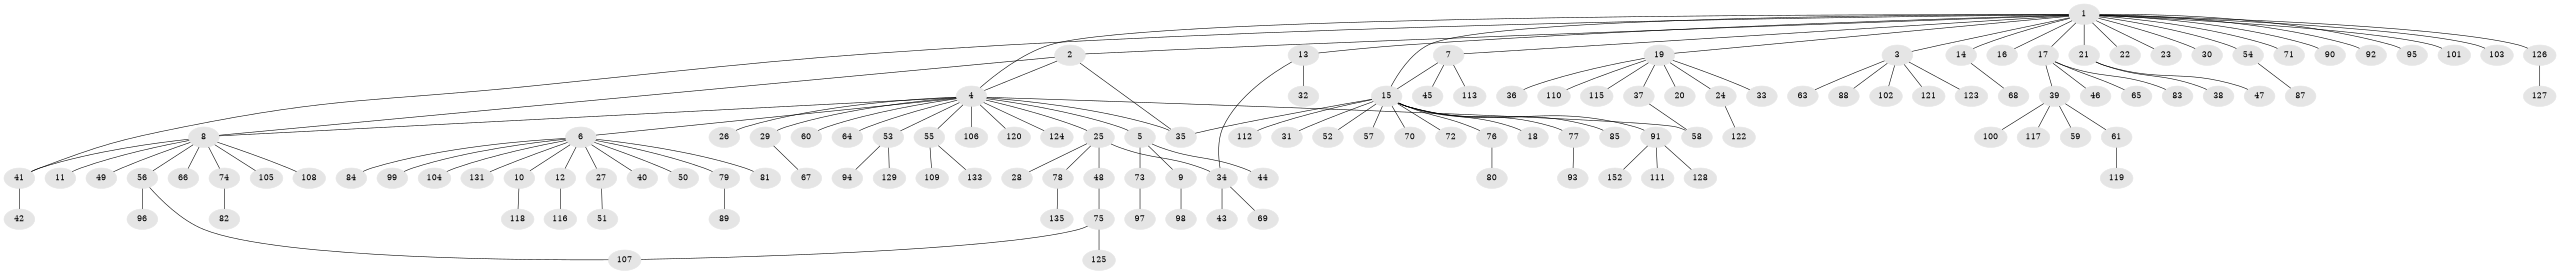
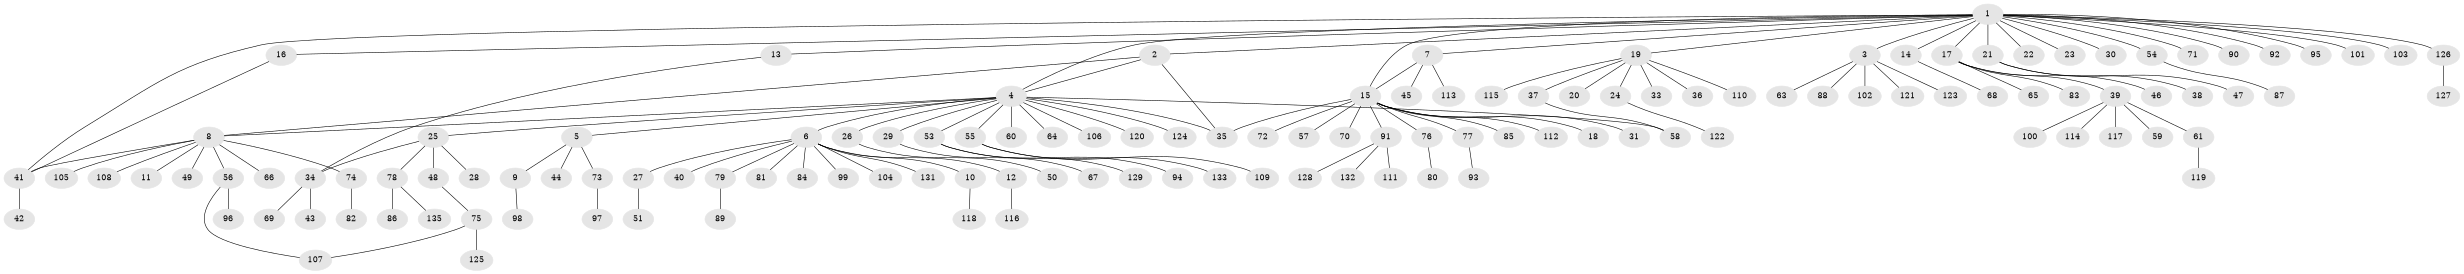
(1303, 96) -> none
none -> (150, 117)
(1328, 137) -> none
none -> (2073, 137)
(633, 156) -> (950, 158)
(1615, 178) -> (1348, 178)
none -> (392, 219)
